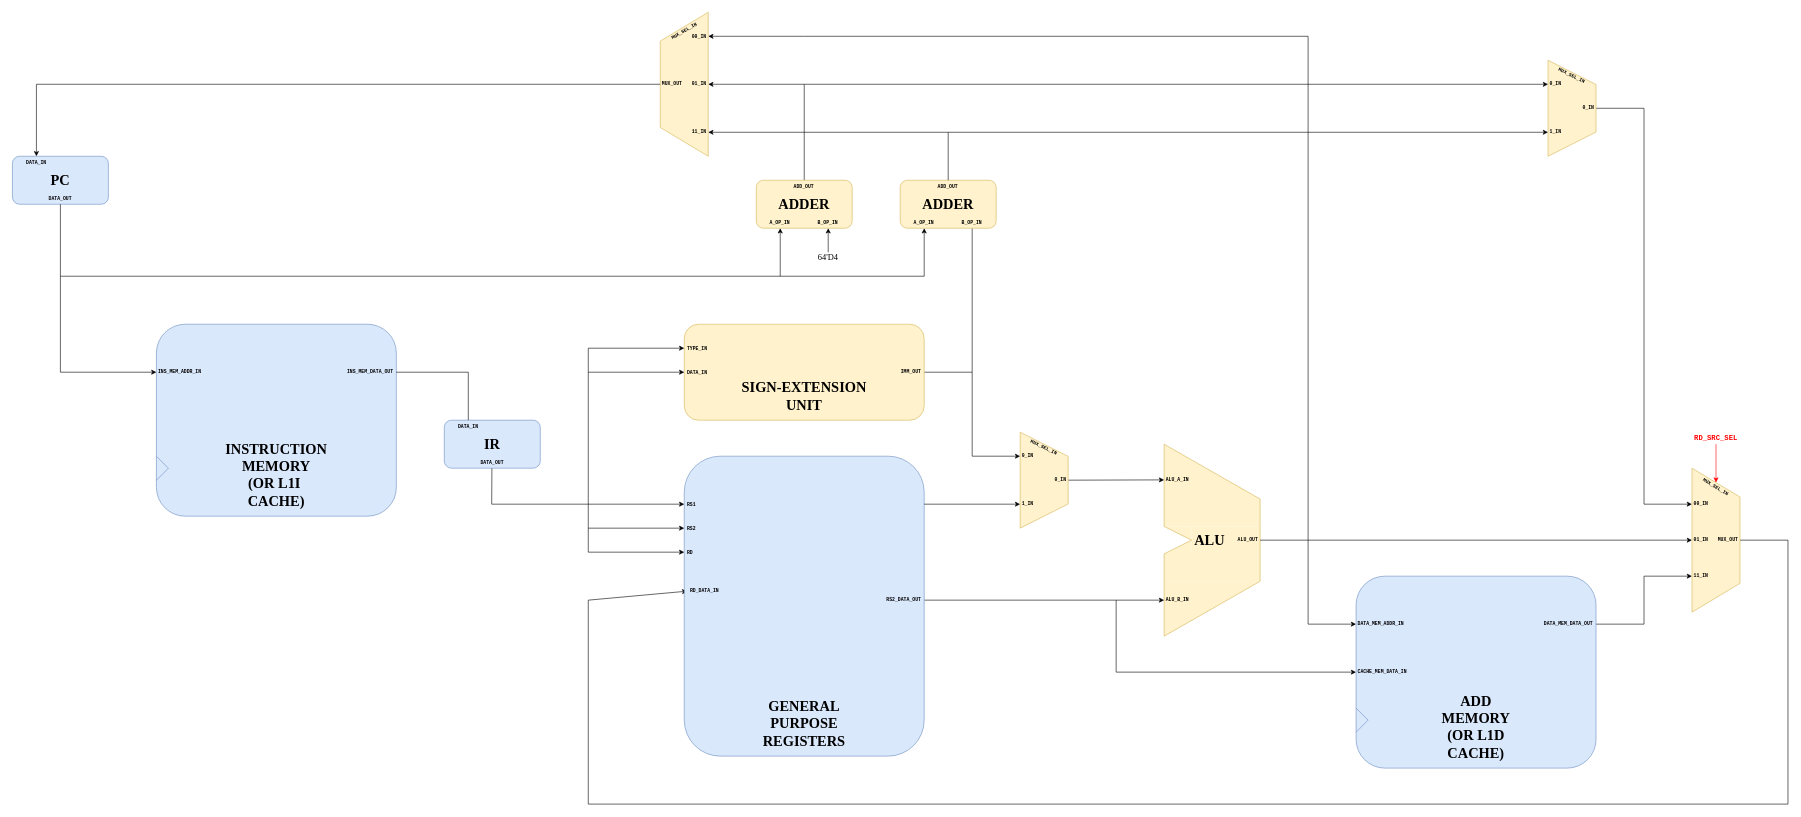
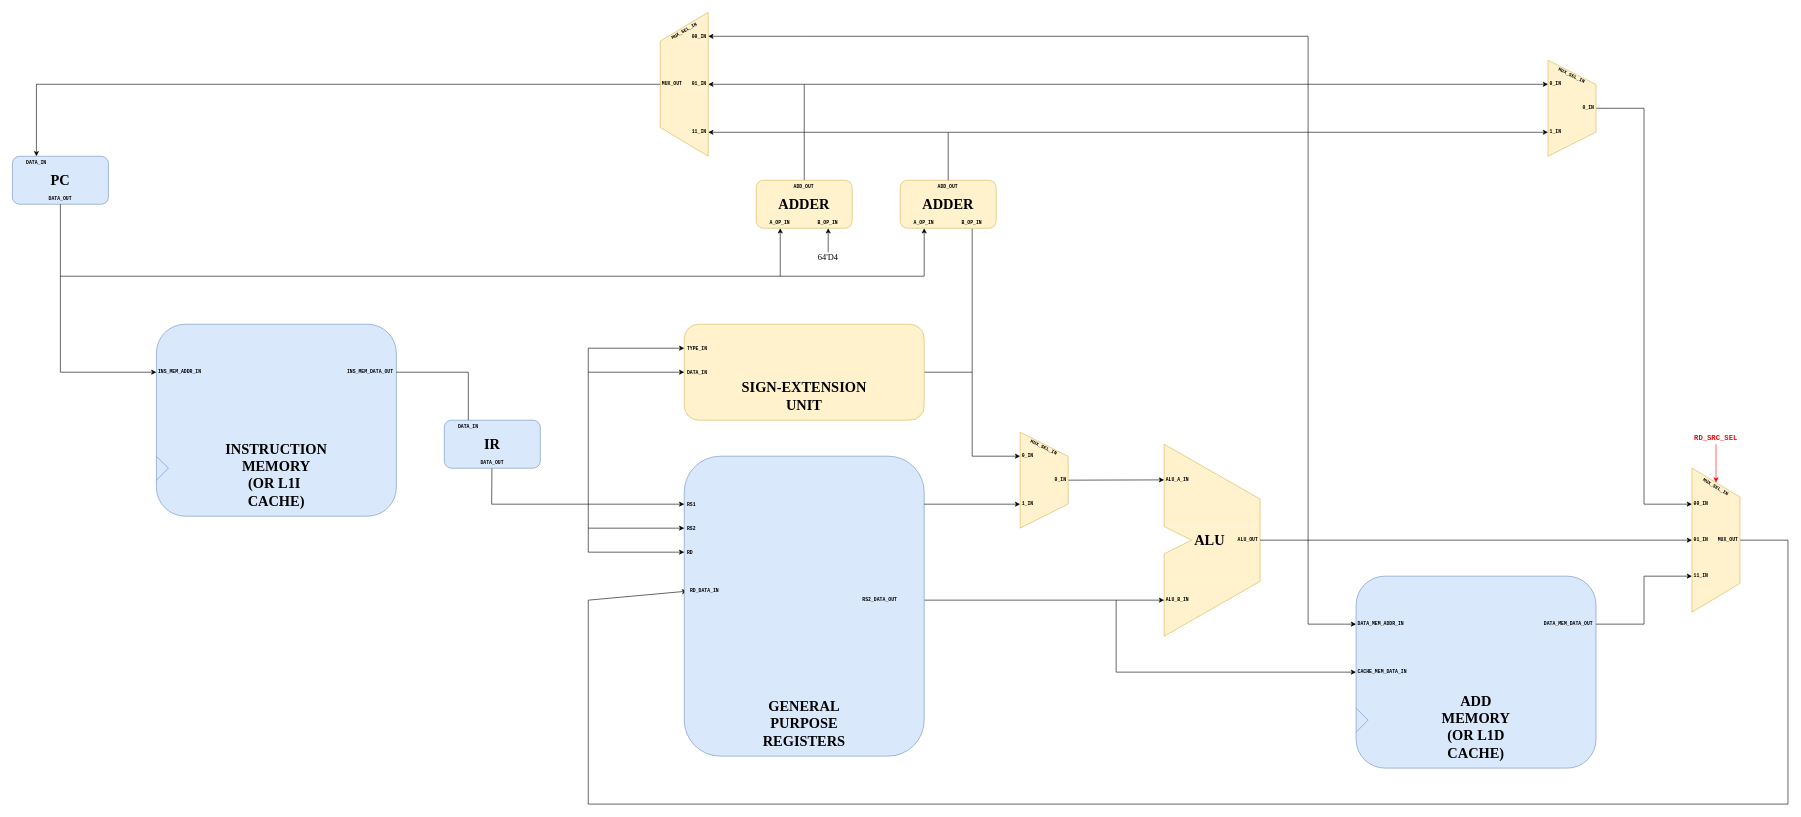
(900, 372) -> none
(900, 600) -> (876, 600)
